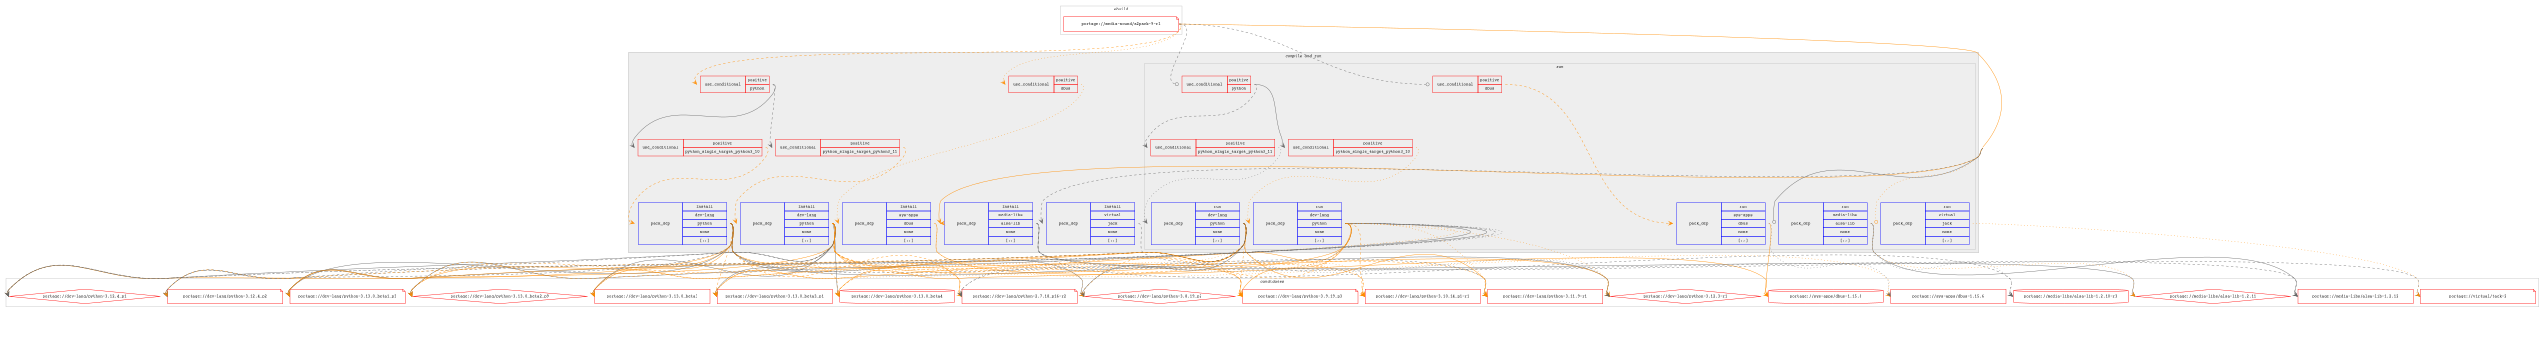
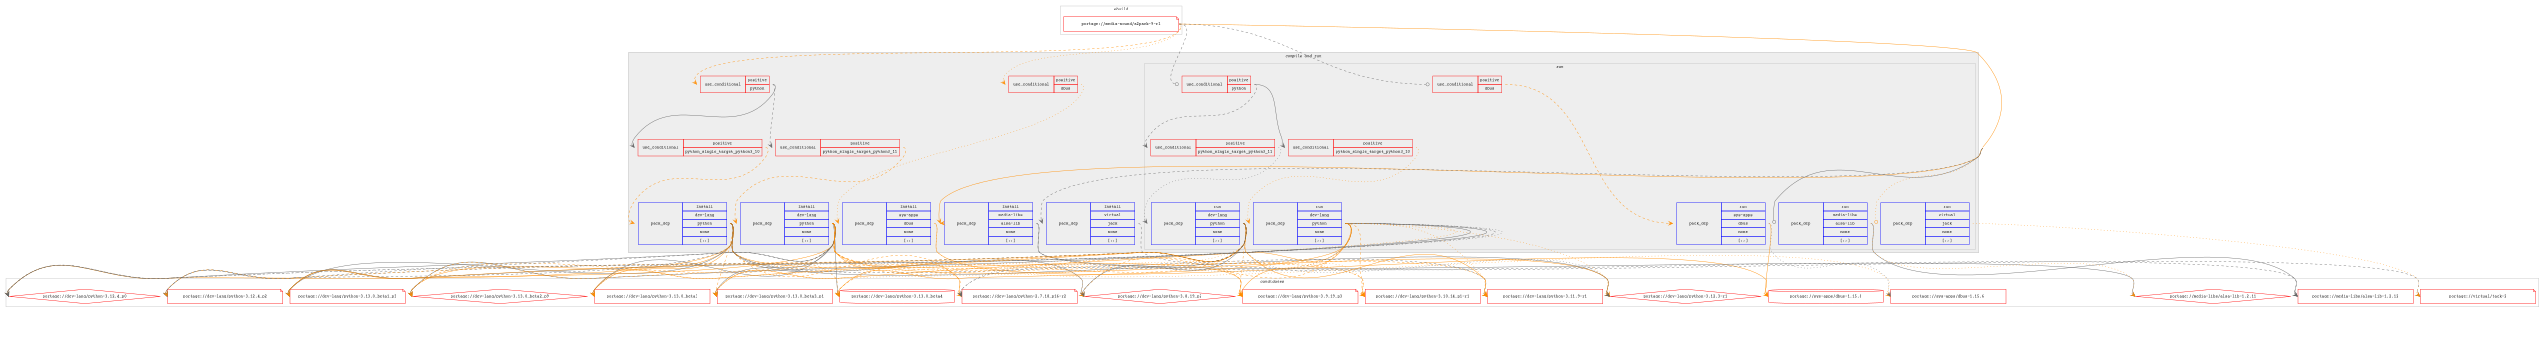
(85, 296) -> (85, 296)
(2071, 296) -> none
